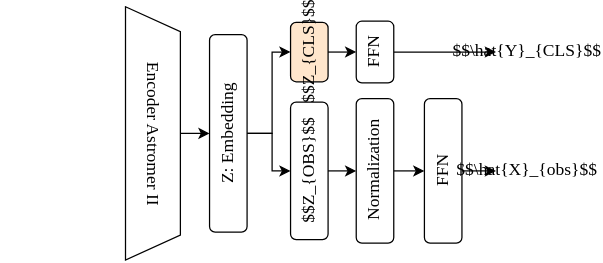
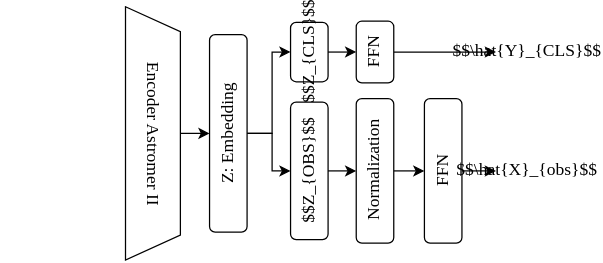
(309, 52) -> (309, 52)
